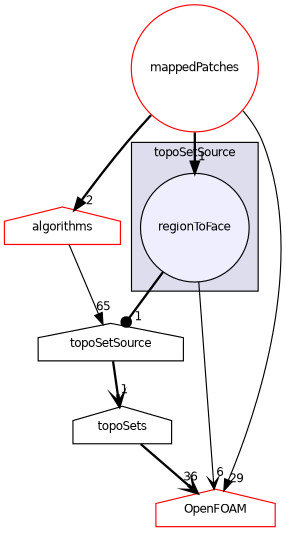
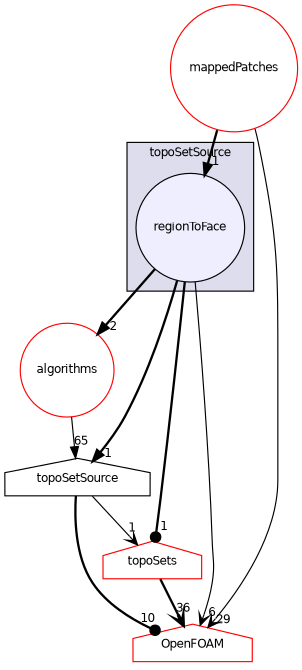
(115, 157) -> (129, 298)
(62, 228) -> (67, 370)
(278, 295) -> (278, 381)
(143, 299) -> (147, 370)
(115, 378) -> (111, 516)
none -> (171, 407)
(122, 427) -> (152, 562)
none -> (89, 576)
